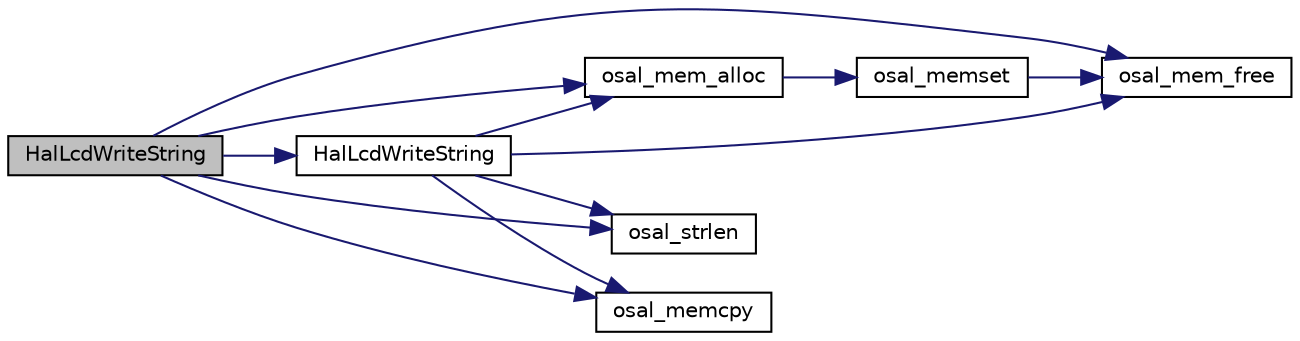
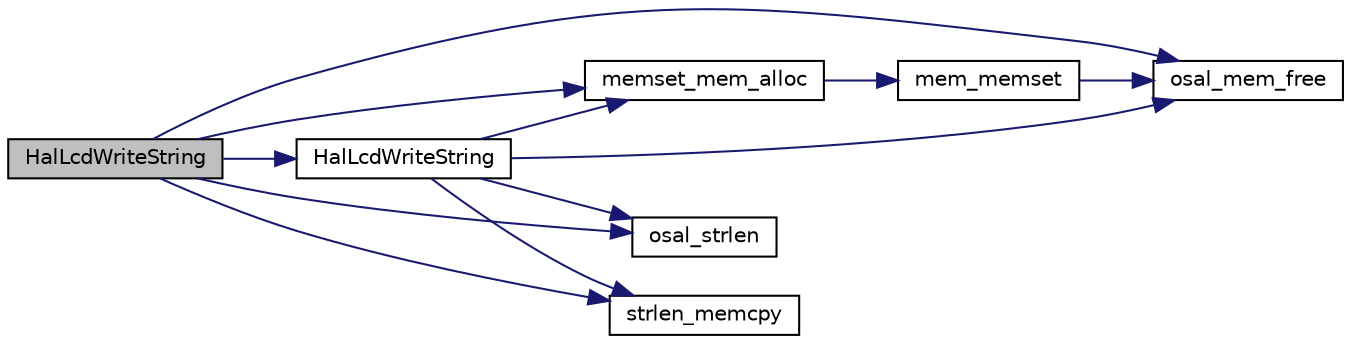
(684, 77) -> (704, 80)
(942, 77) -> (989, 80)
(684, 312) -> (704, 315)
